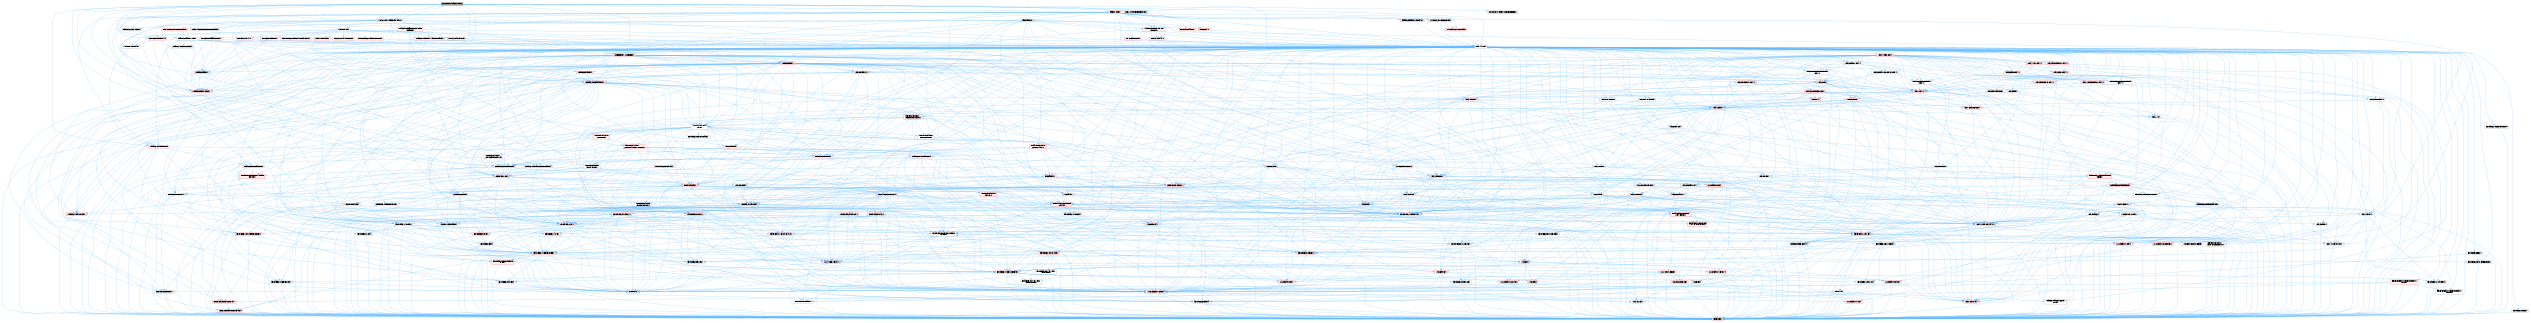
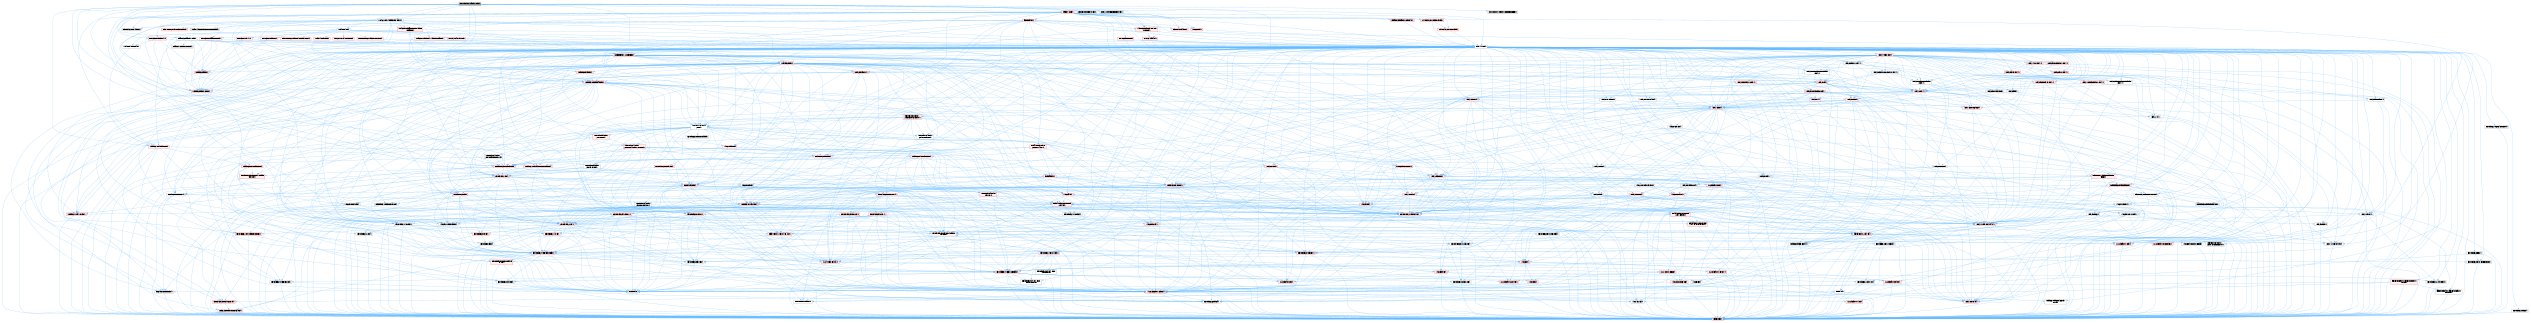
none -> (1087, 12)
